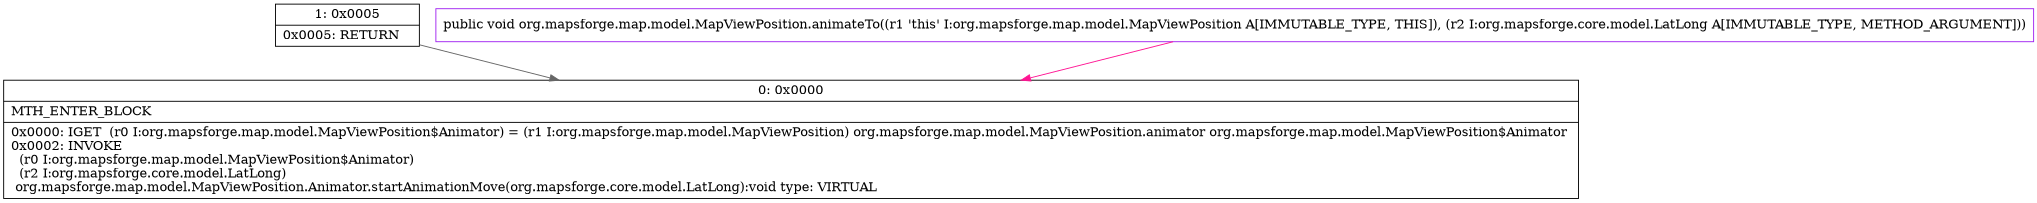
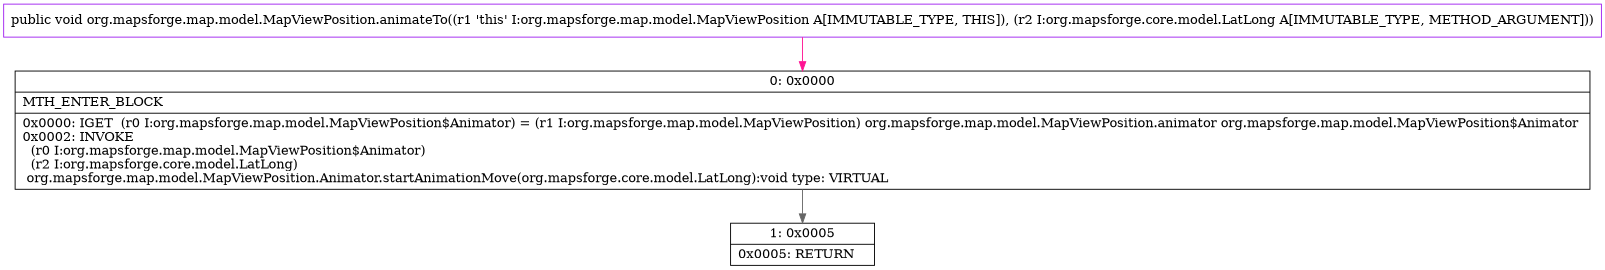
(485, 61) -> (803, 202)
